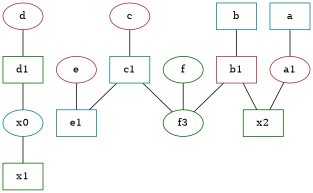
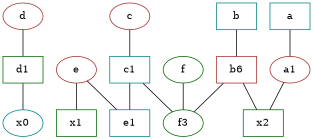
(237, 70) -> (237, 70)
(23, 150) -> (76, 96)
